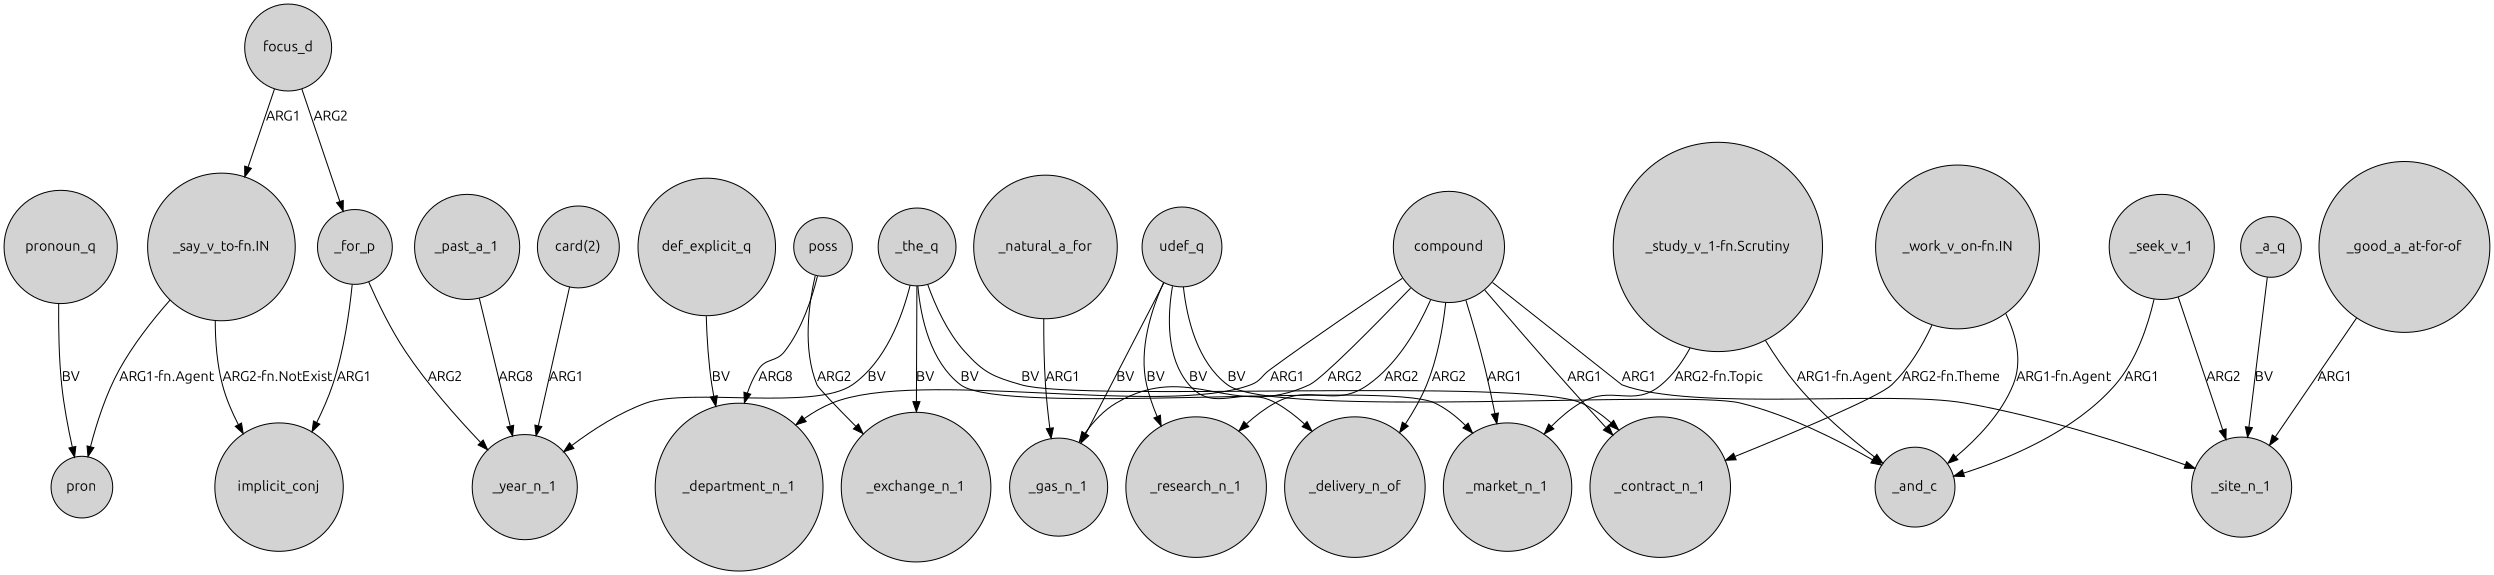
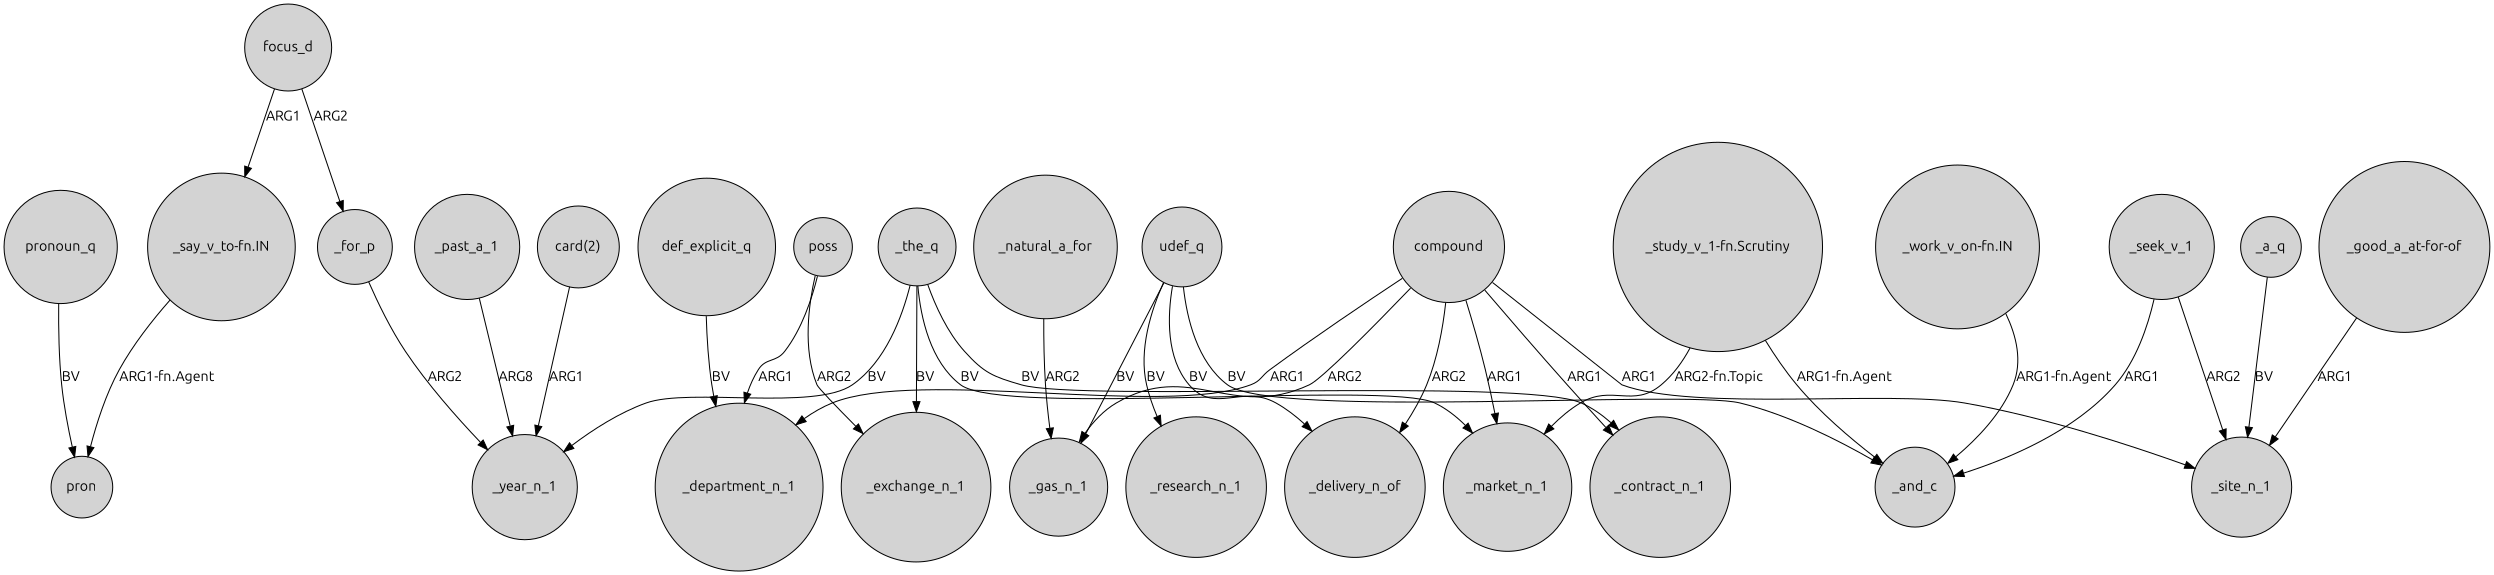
(776, 377) -> (776, 377)
(1063, 377) -> (1063, 377)
(1372, 382) -> none
(1848, 409) -> none
(279, 487) -> none
